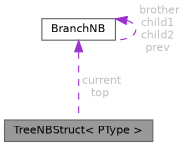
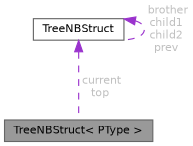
(79, 29) -> (79, 29)
